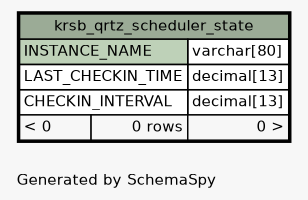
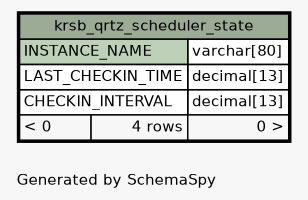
(158, 127) -> (158, 127)
